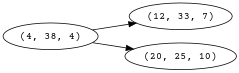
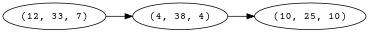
(111, 27) -> (115, 16)
(181, 56) -> (310, 16)
